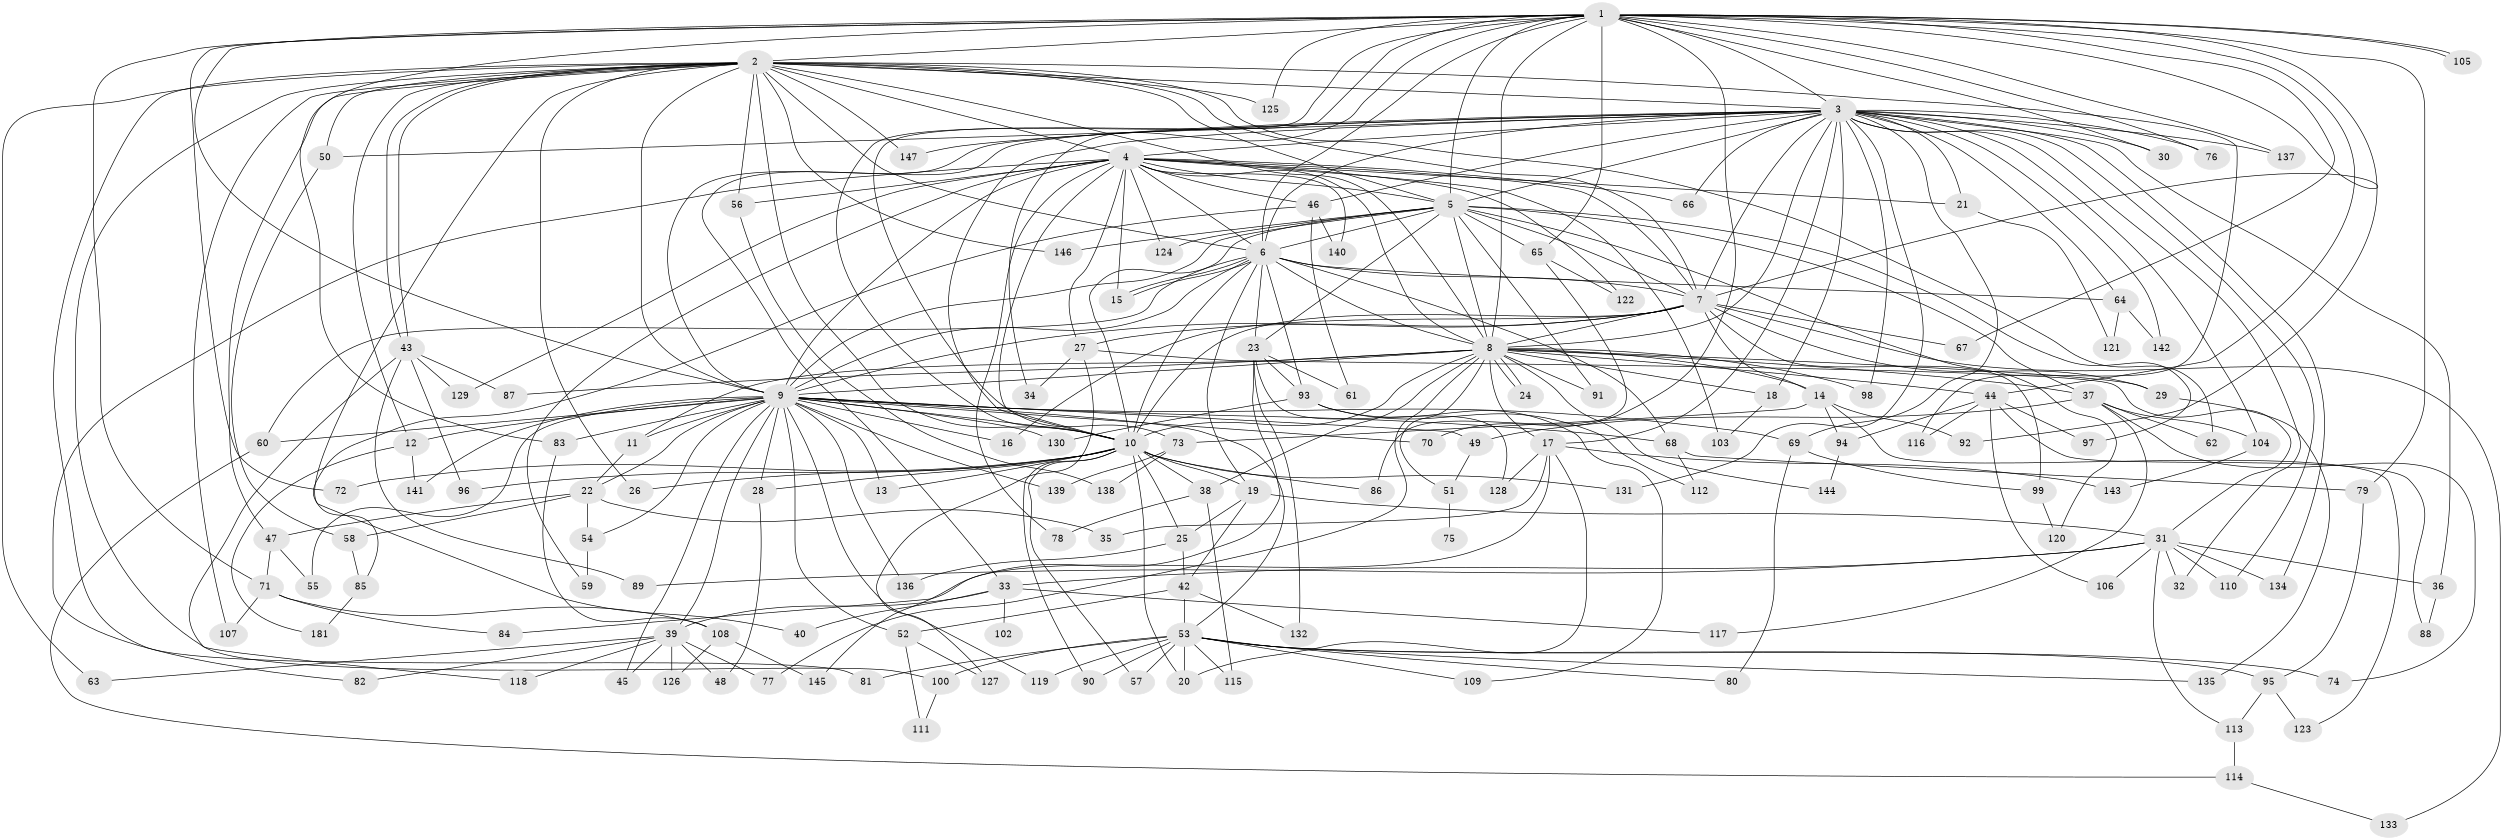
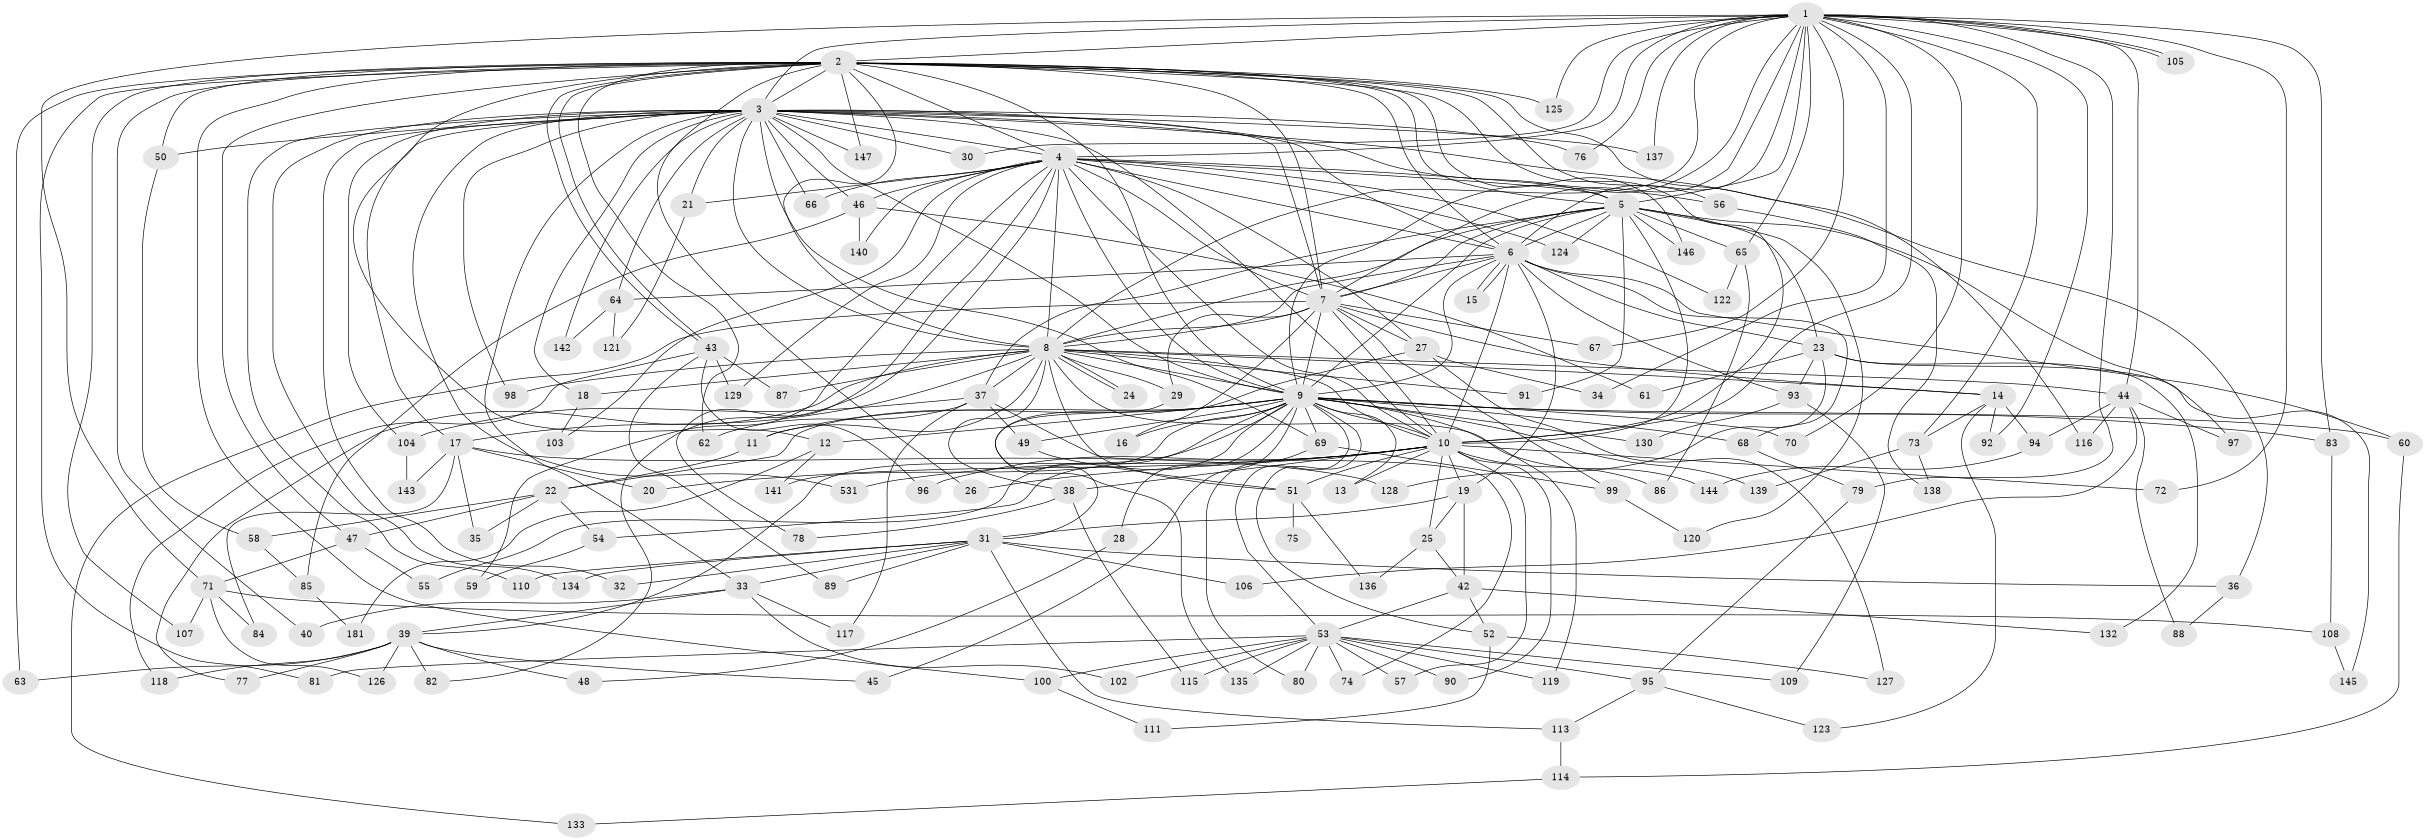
(1121, 235) -> (1458, 143)
(895, 476) -> (1361, 465)
(851, 485) -> (1331, 539)
(1624, 492) -> (849, 492)
(1700, 492) -> none
(700, 655) -> (256, 659)
(1185, 659) -> (1221, 658)
